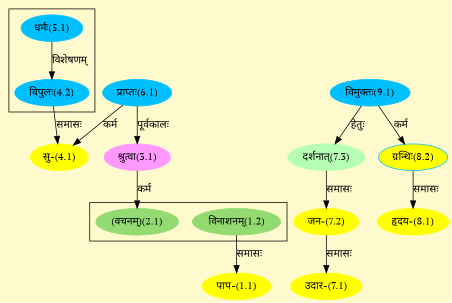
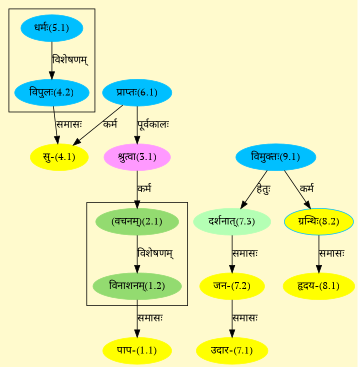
none -> (137, 250)
